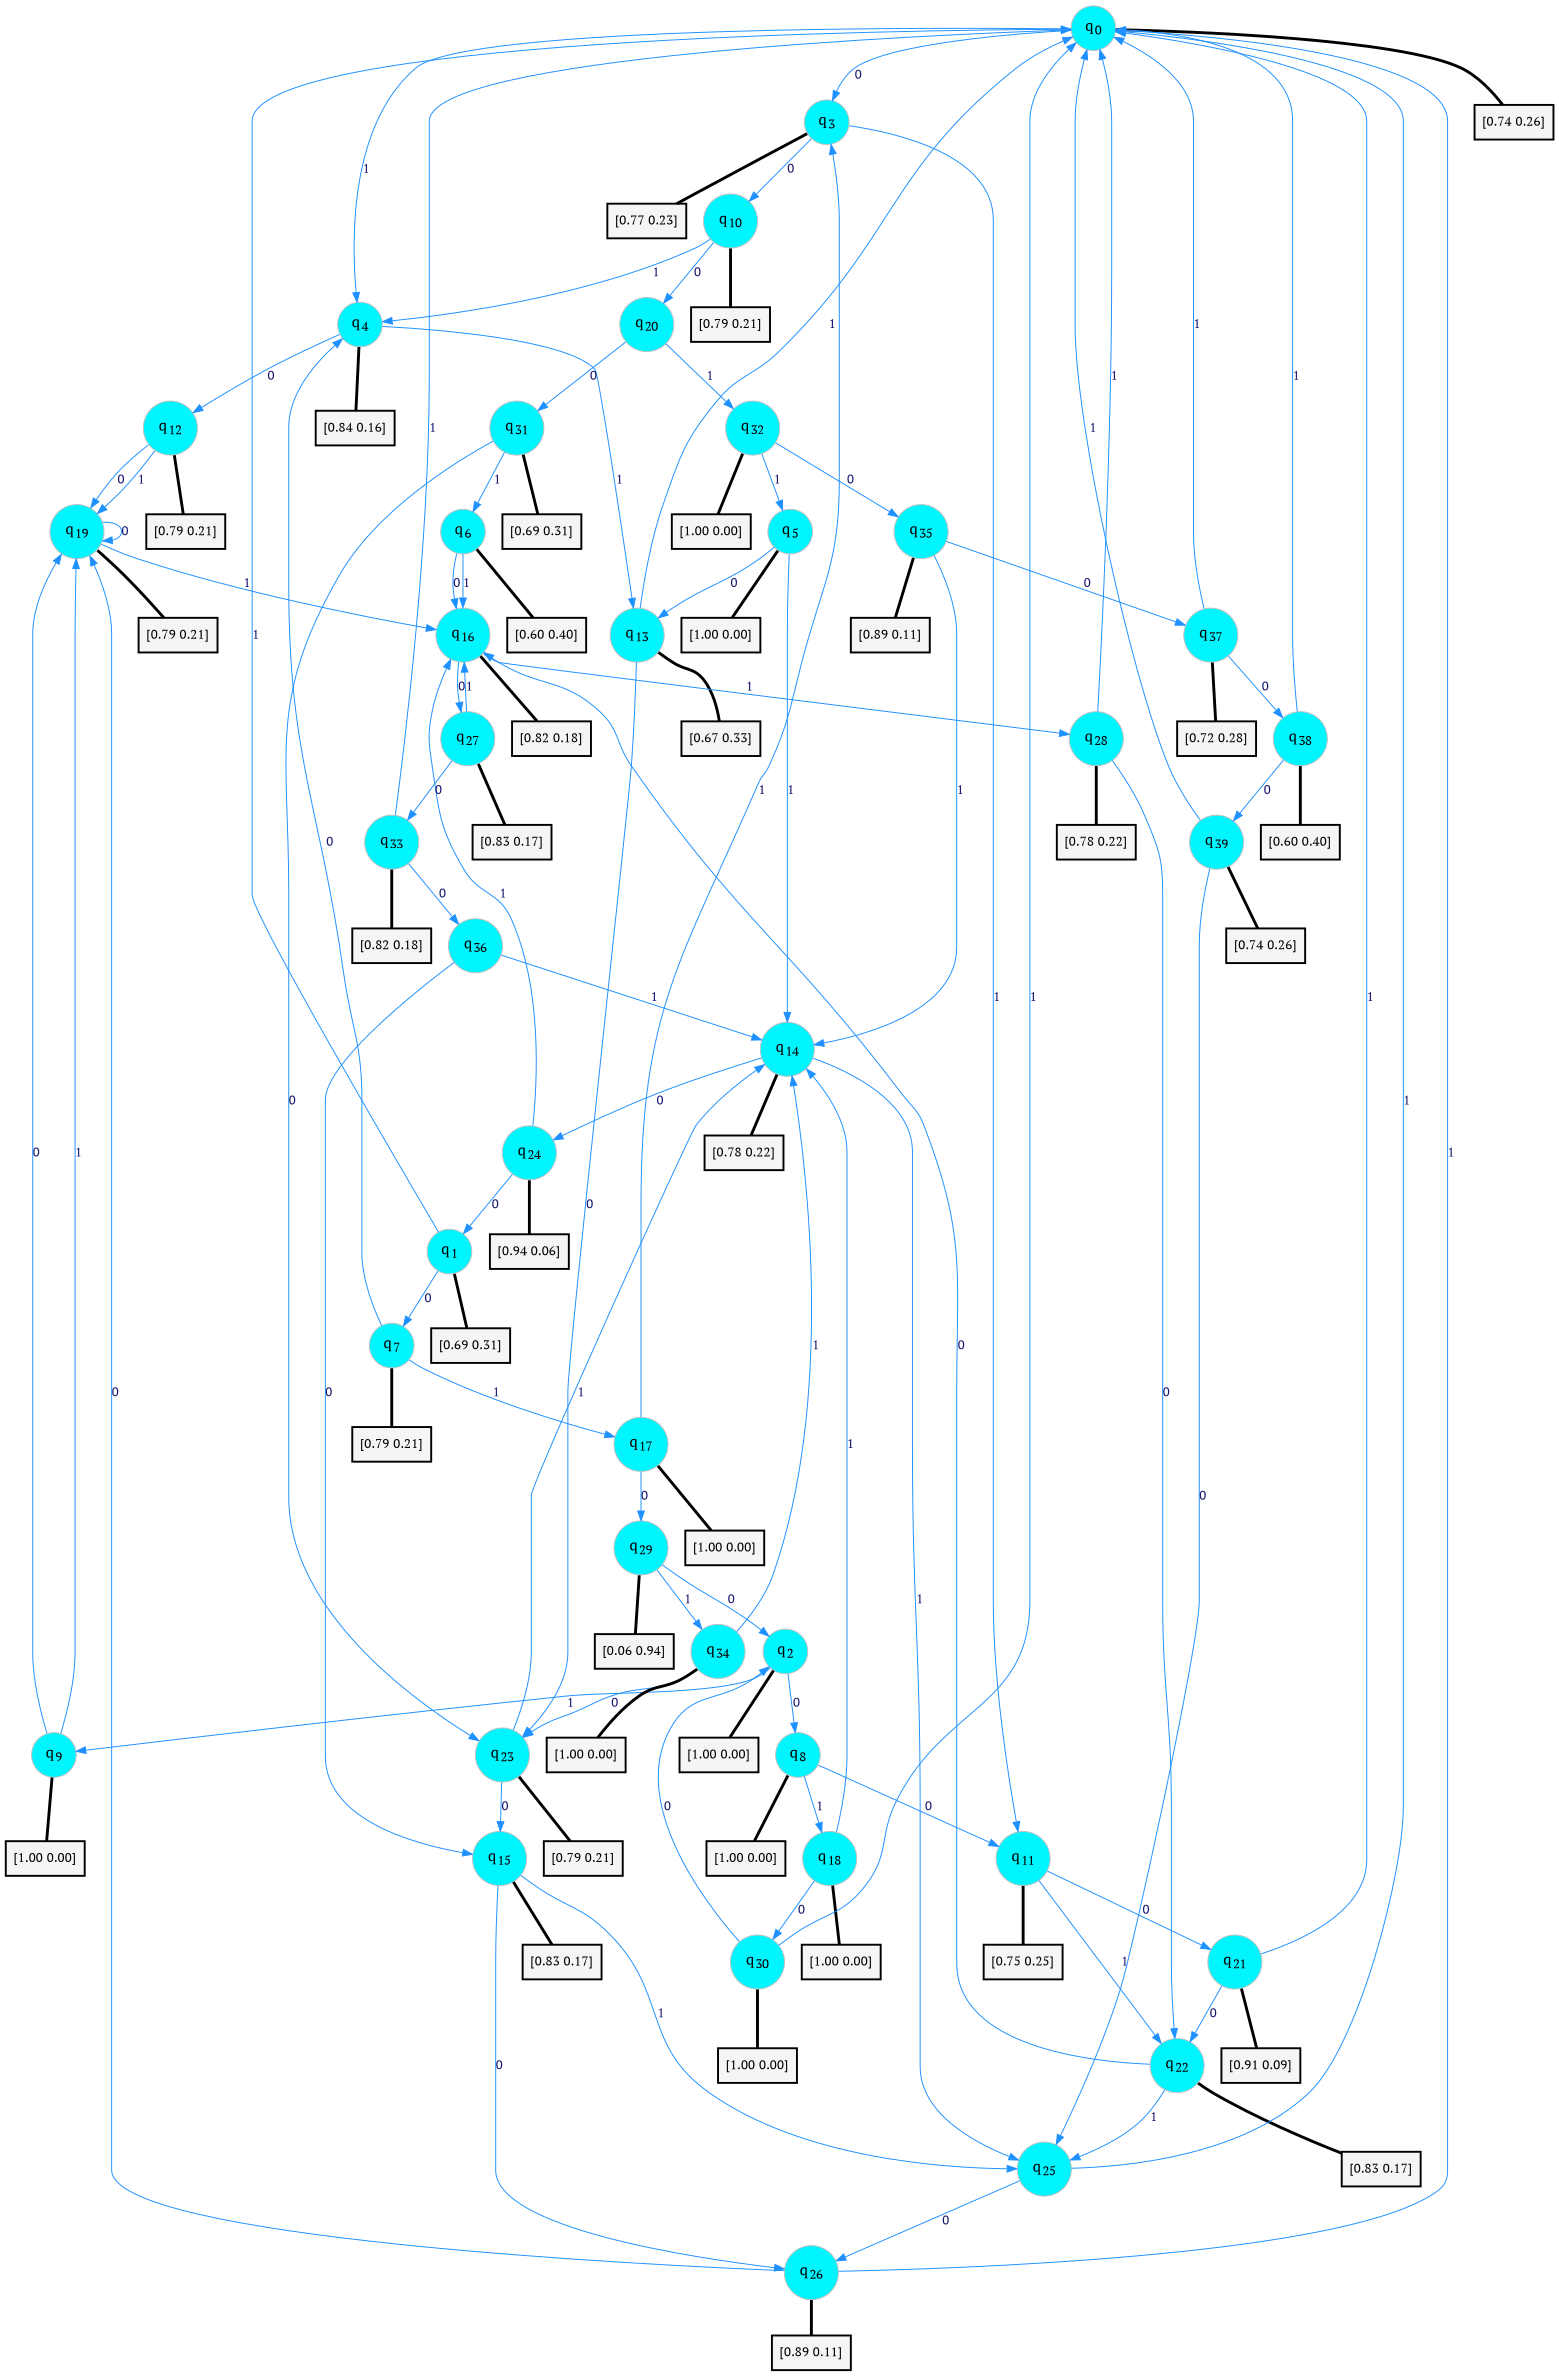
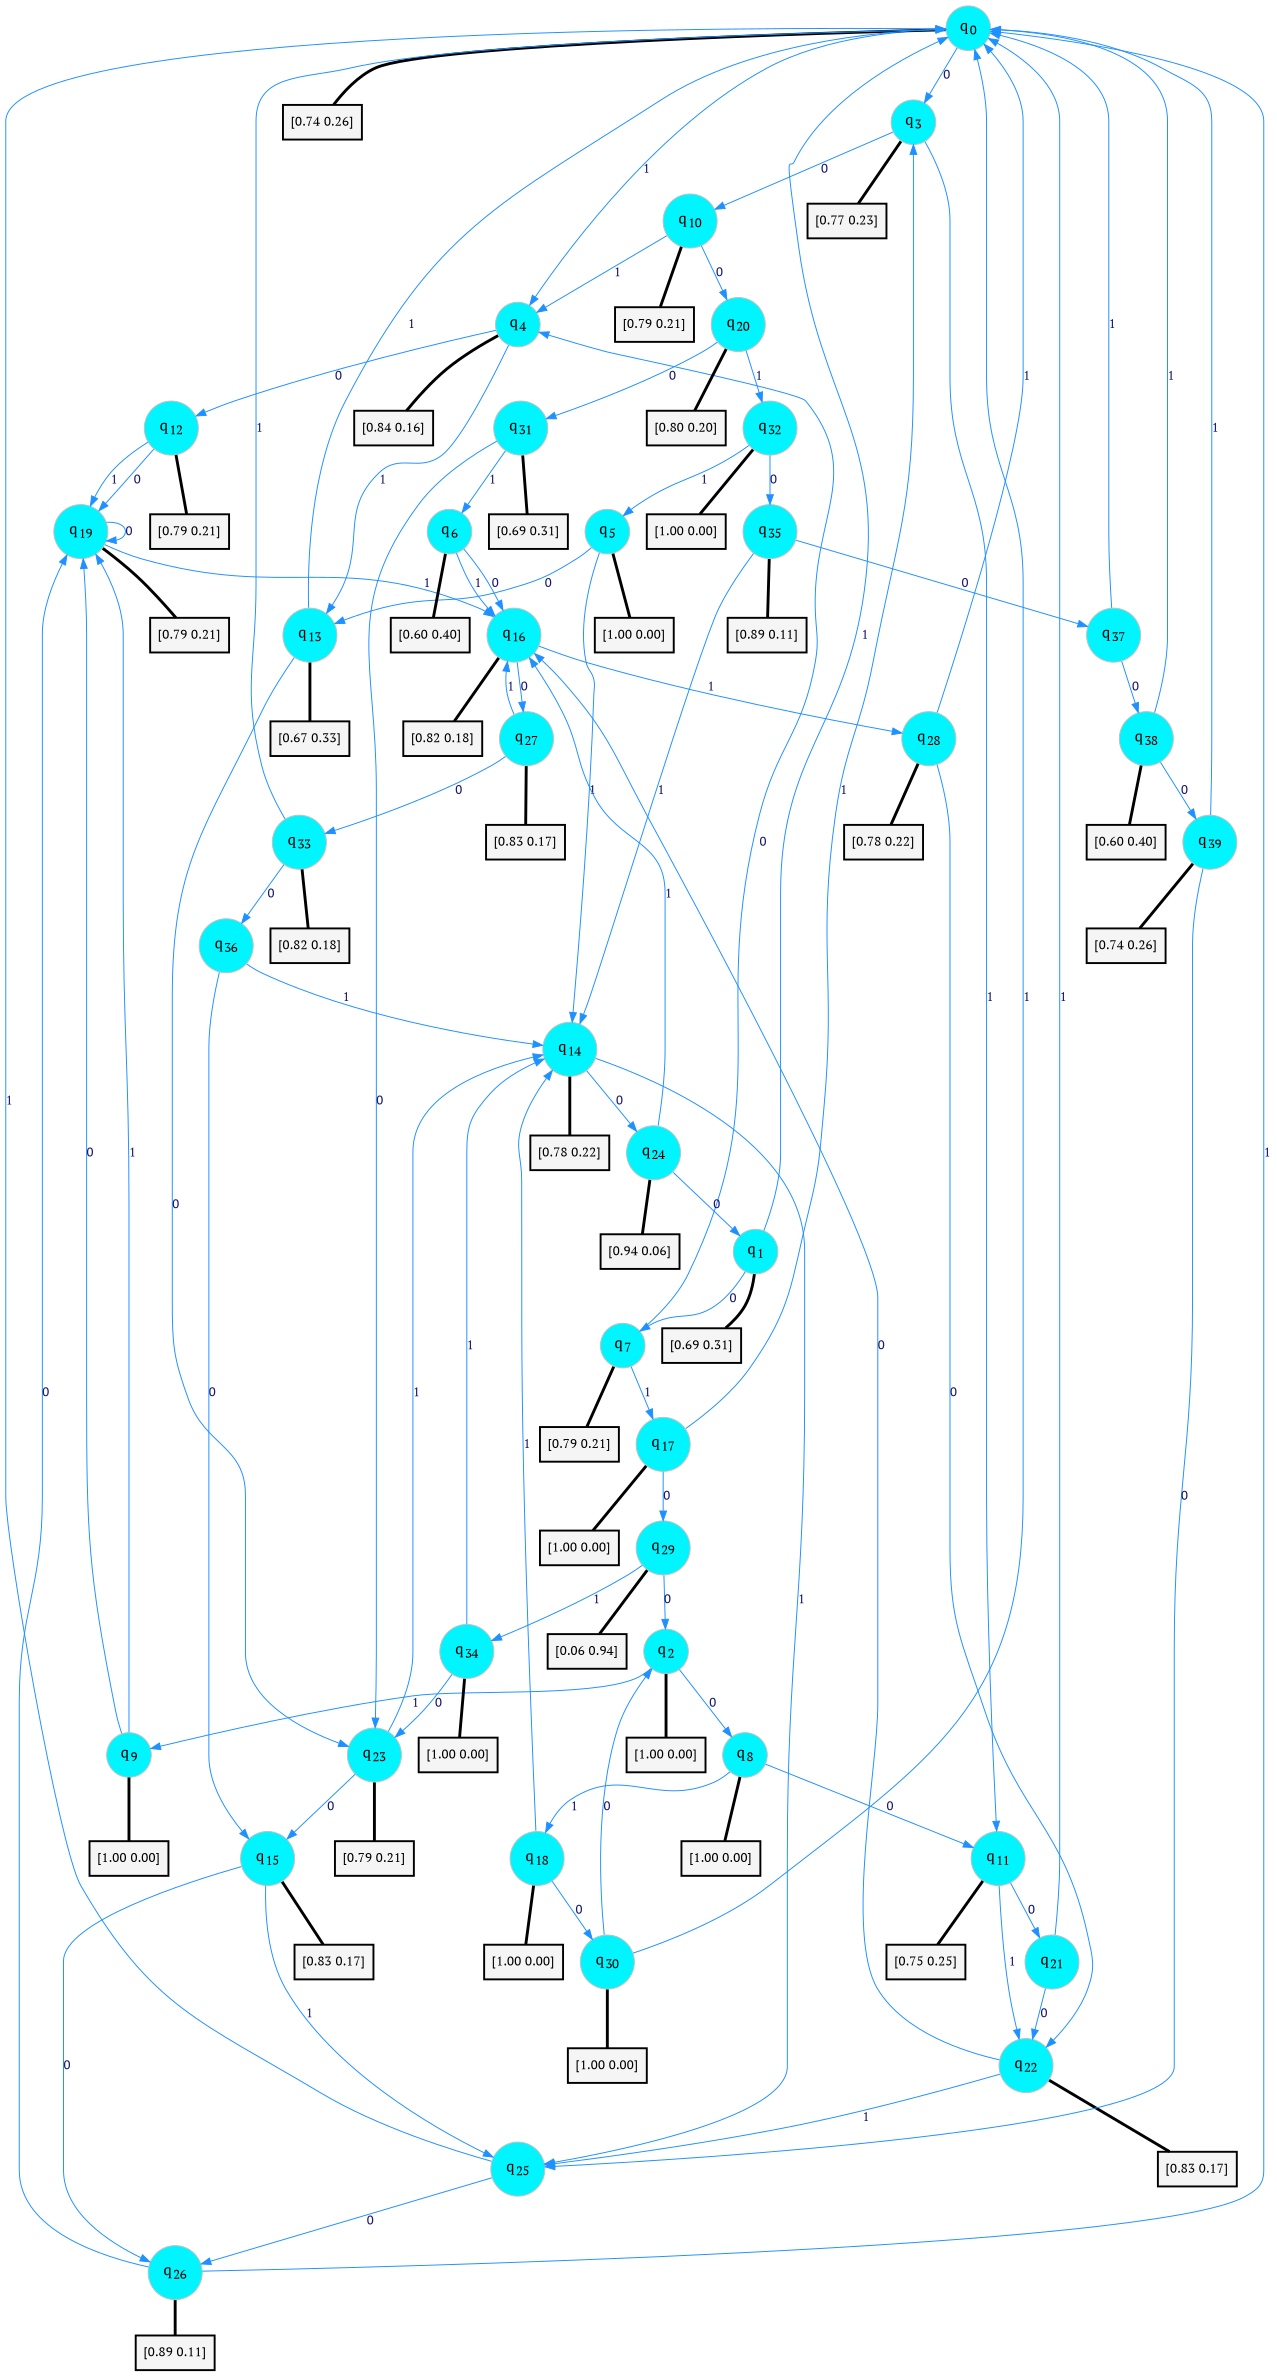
none -> (686, 428)
(1217, 739) -> none
(1261, 2066) -> none
